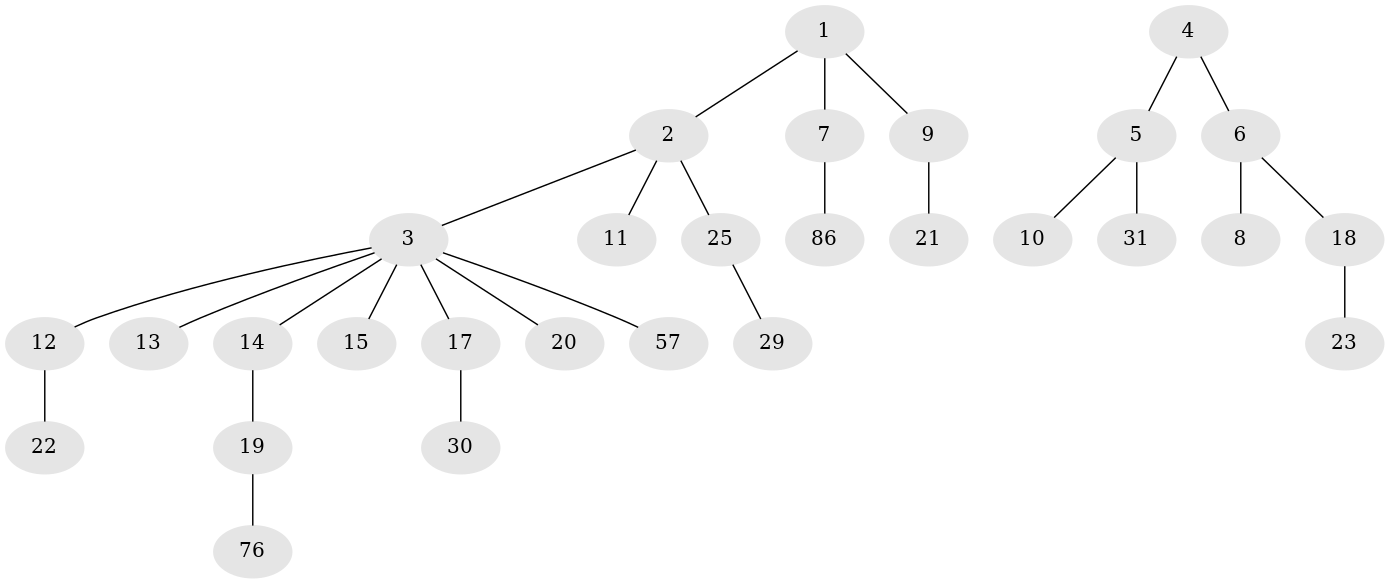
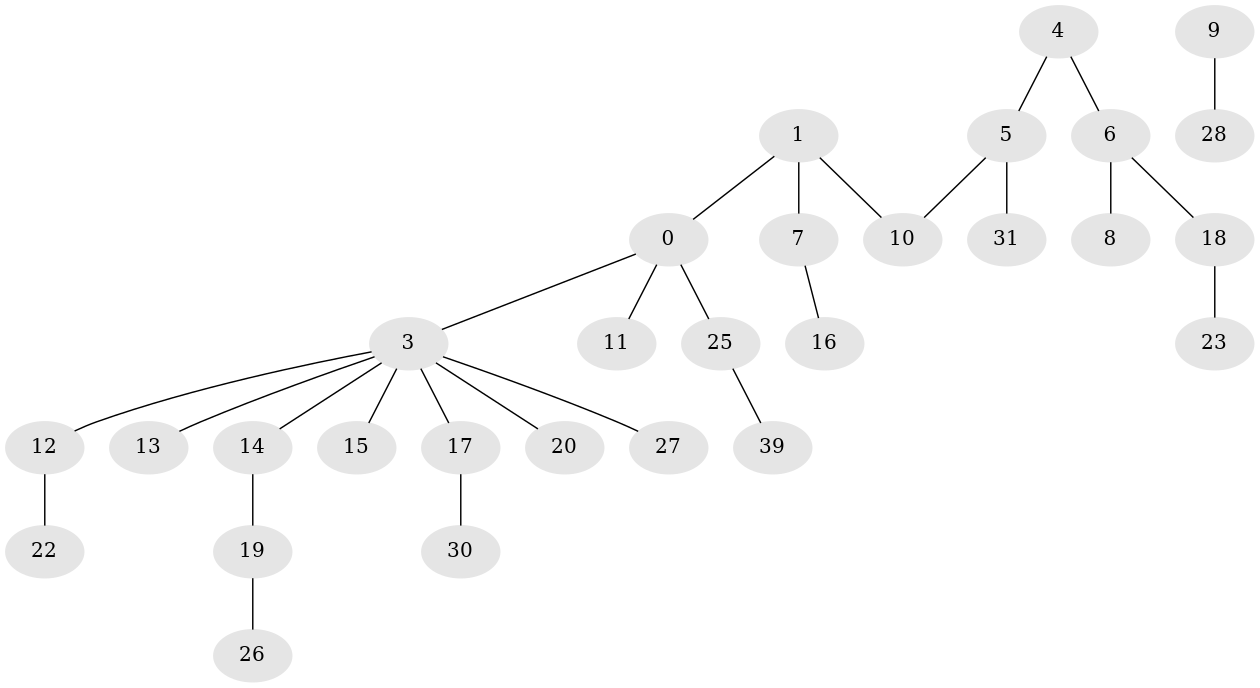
(877, 84) -> (851, 188)
(669, 136) -> (669, 240)
(825, 240) -> (825, 344)
(929, 240) -> (1215, 136)
(669, 344) -> (669, 448)
(773, 344) -> (773, 448)
(253, 552) -> (253, 656)
